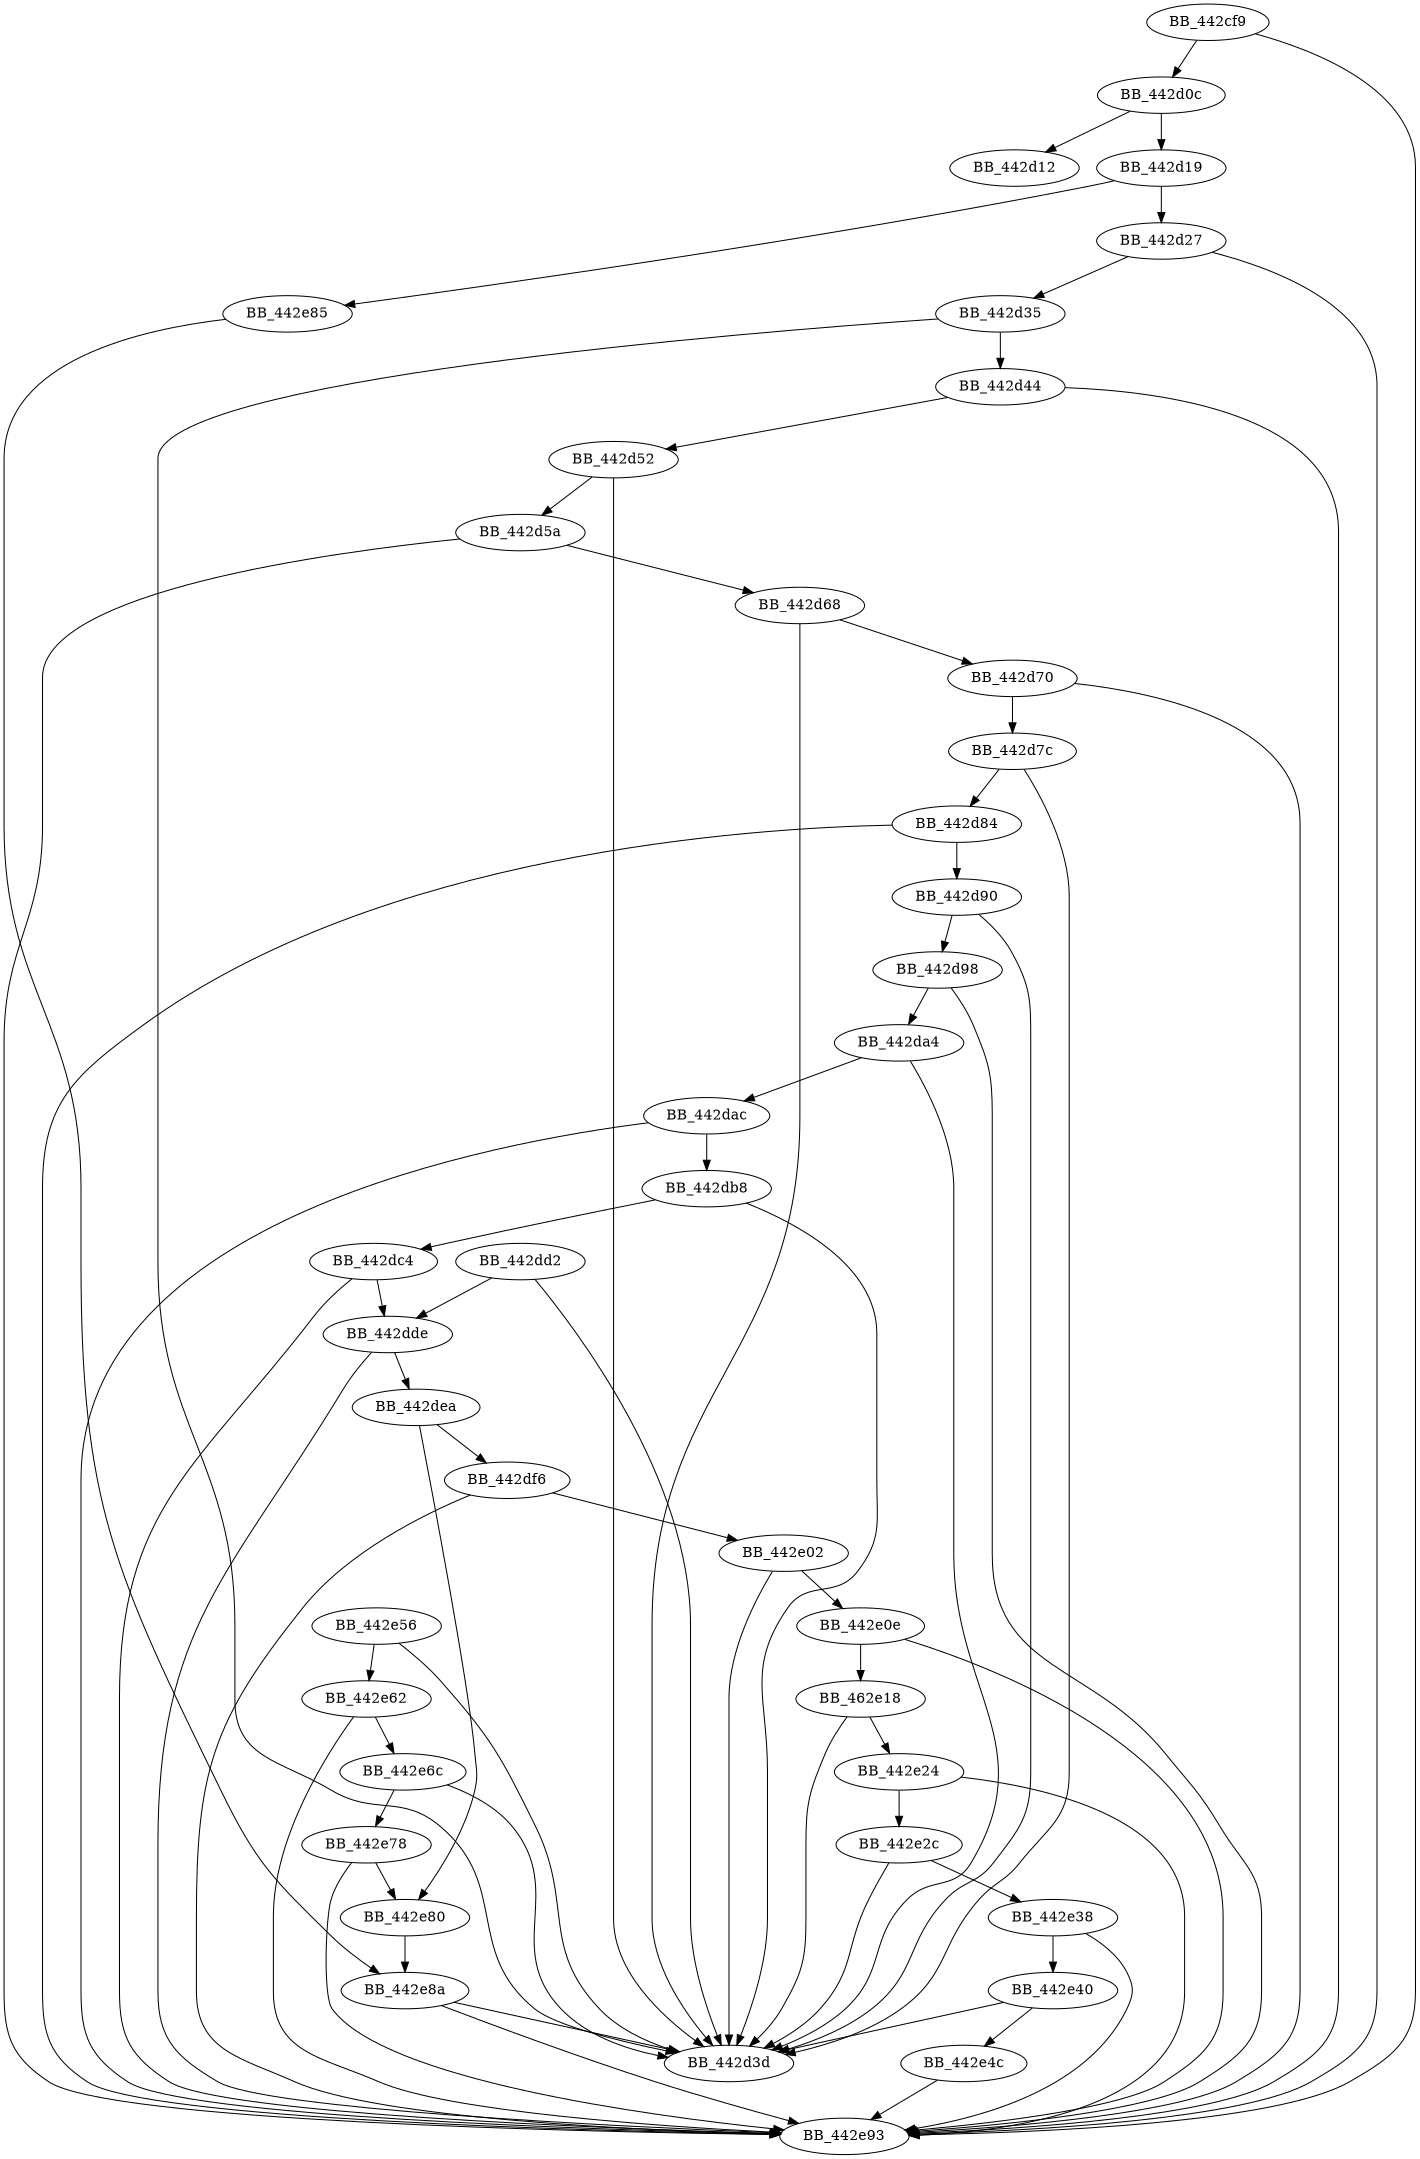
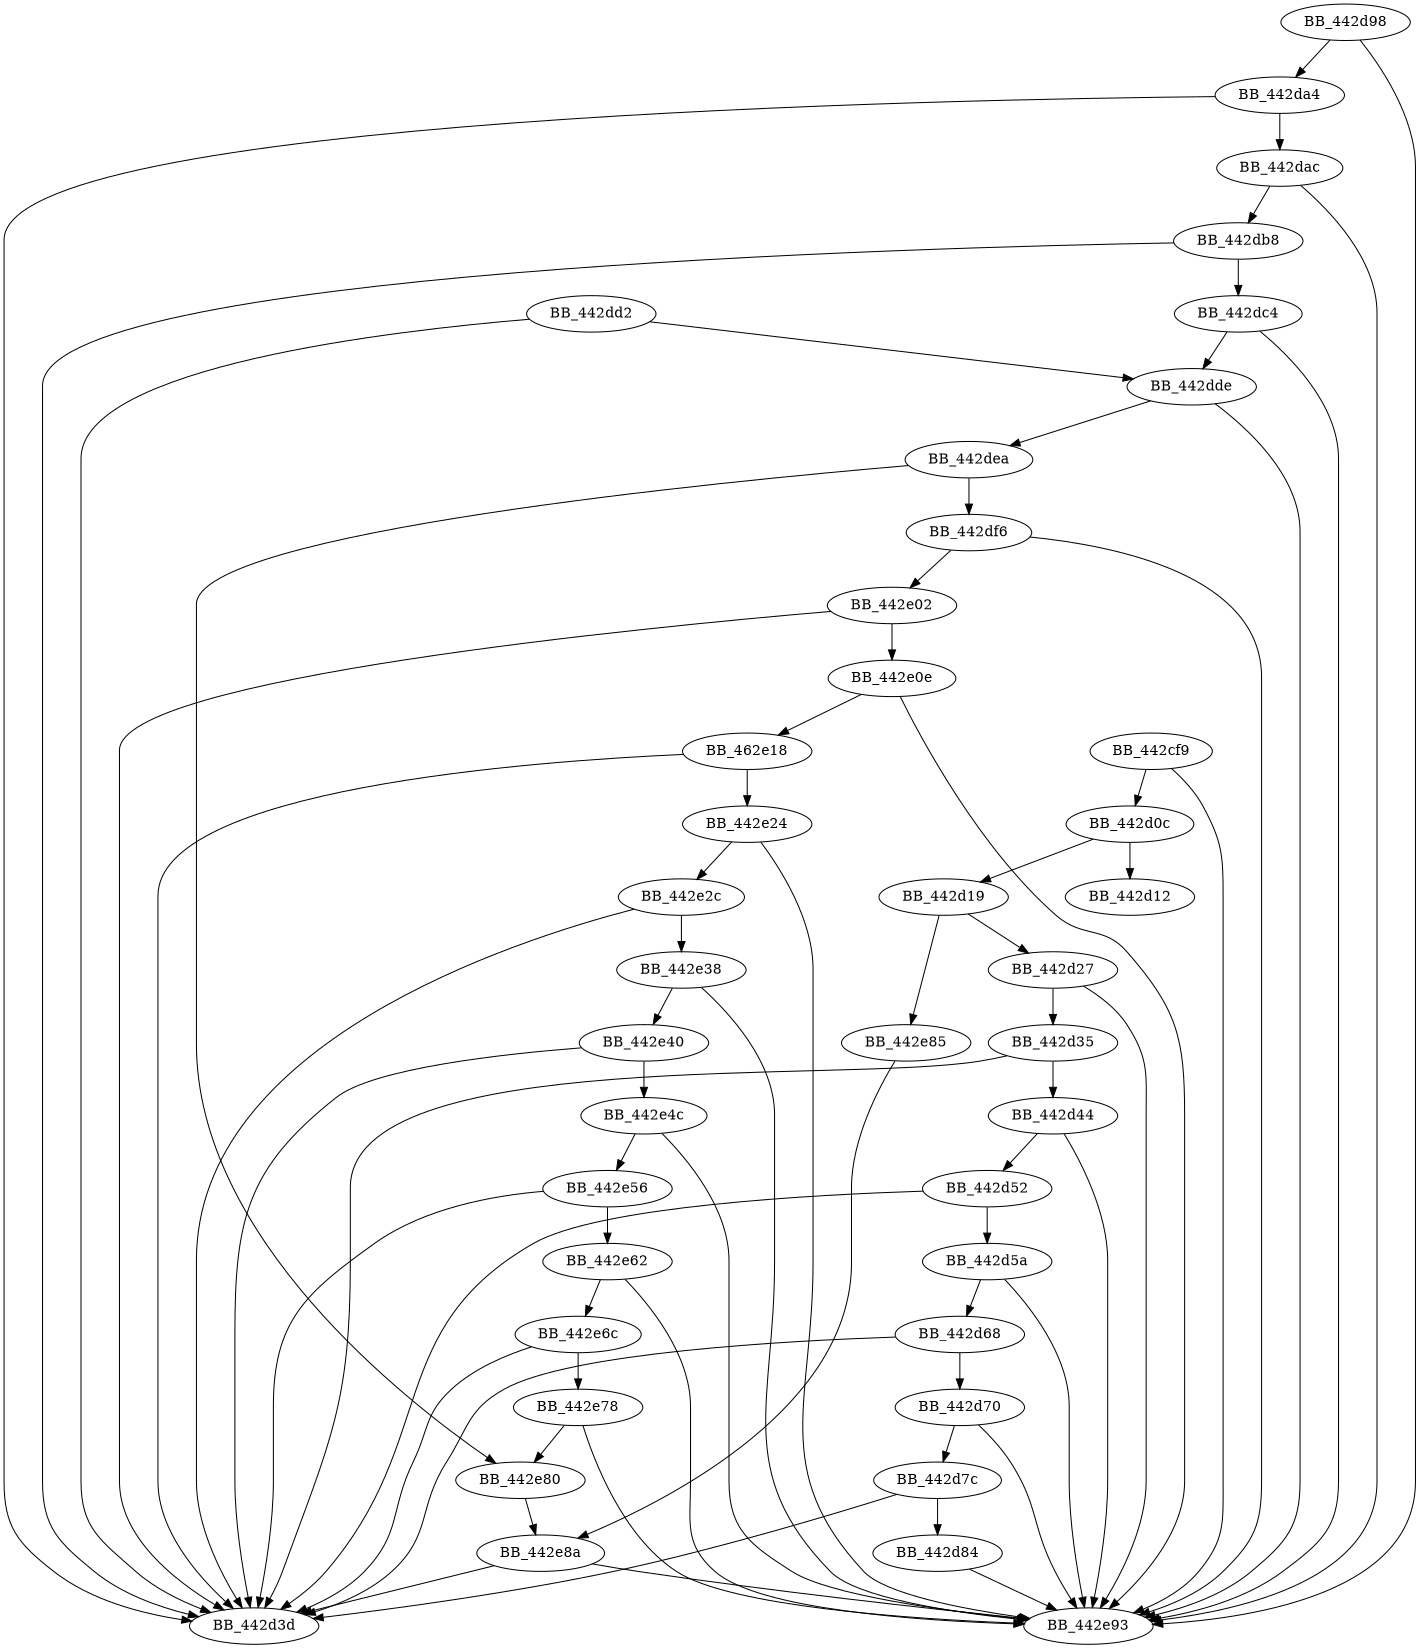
(957, 897) -> none
none -> (628, 1148)
